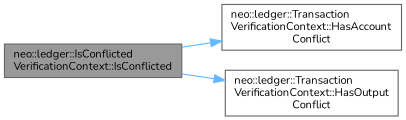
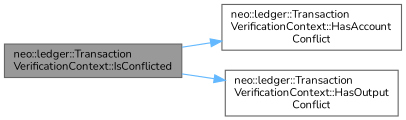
(93, 61) -> (93, 61)
